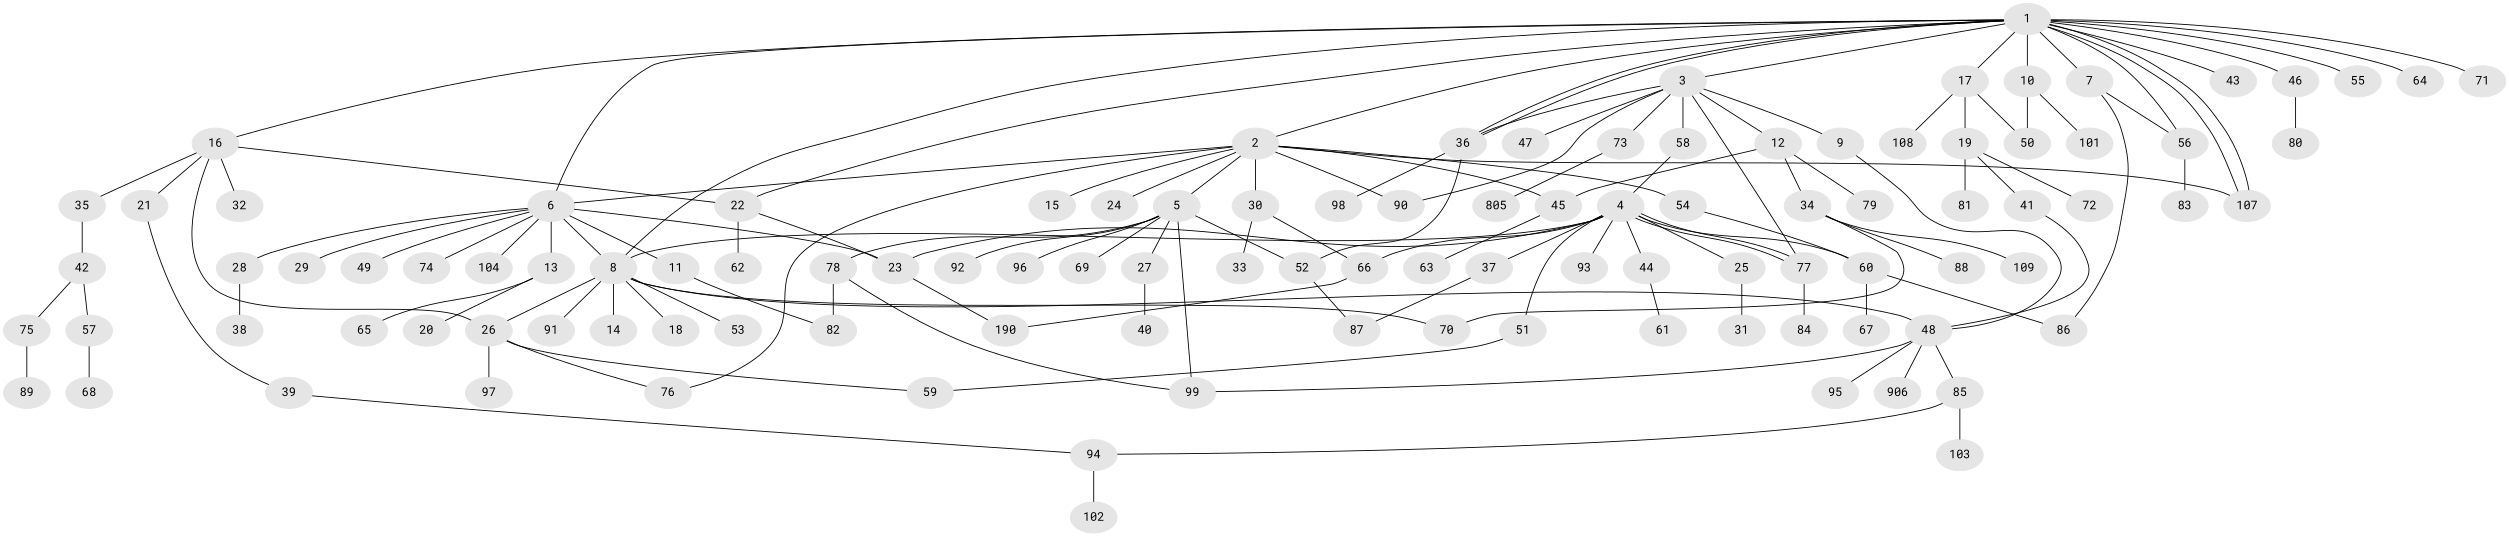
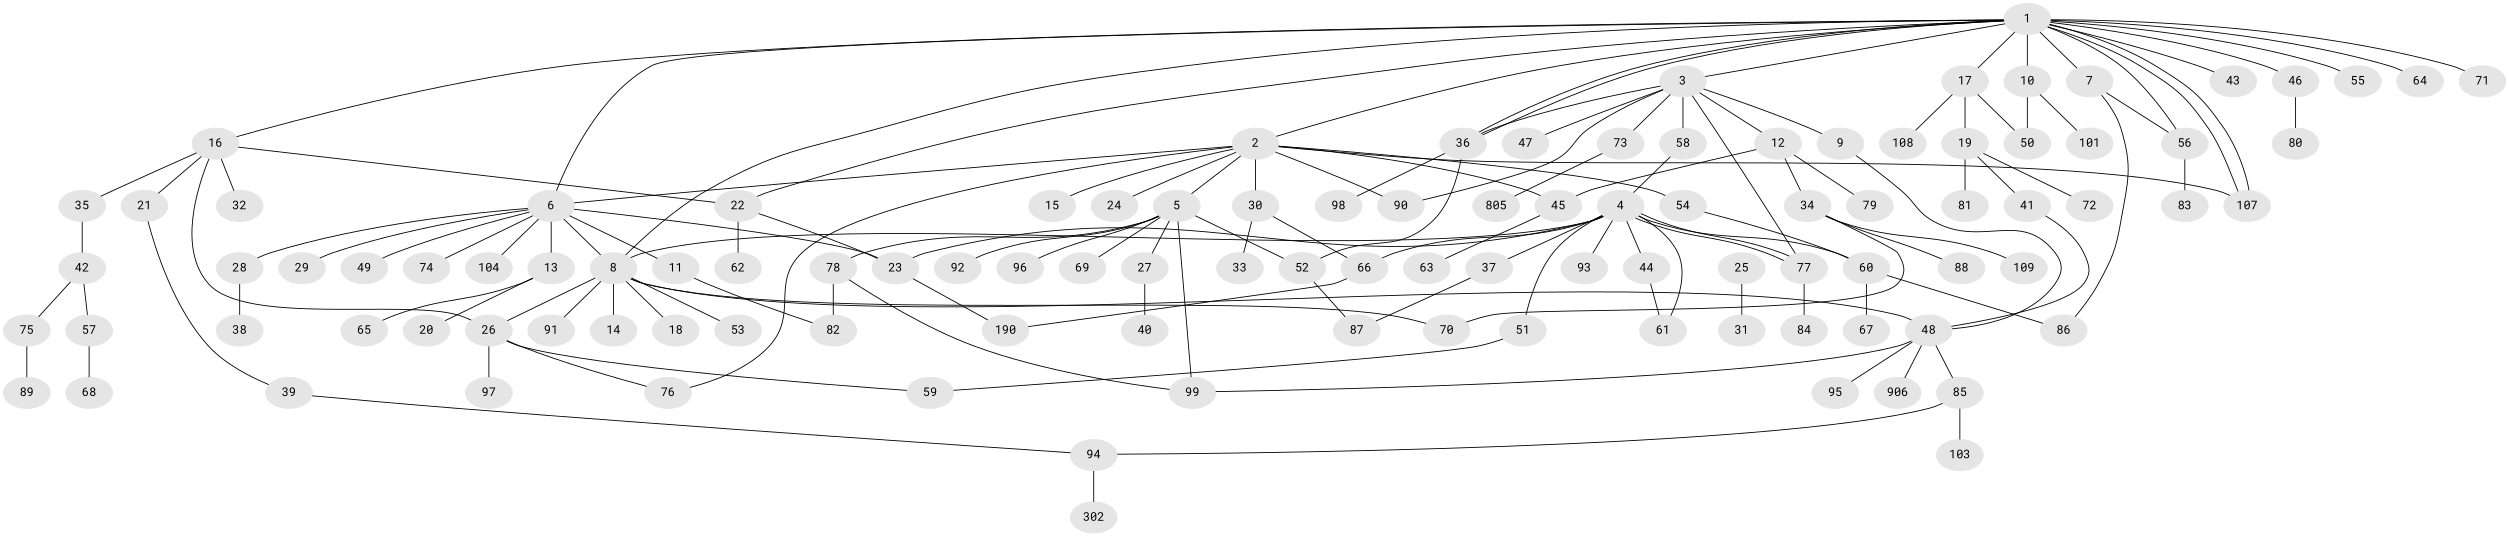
(1685, 239) -> (1680, 258)
(1094, 517) -> (1094, 517)
